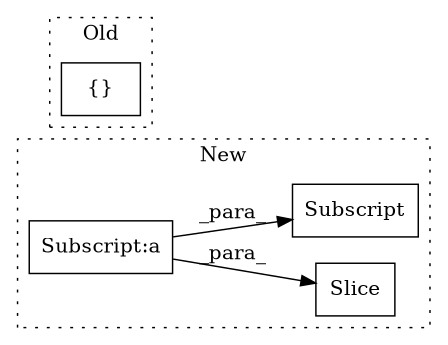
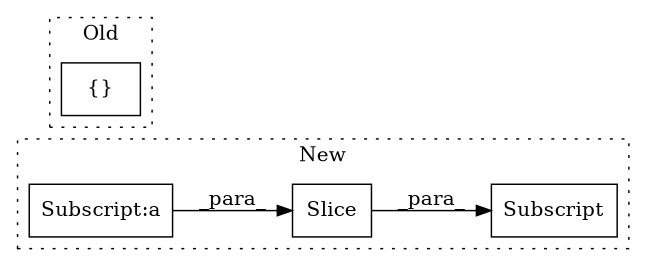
(225, 229) -> (424, 211)
